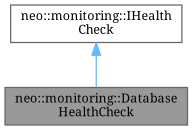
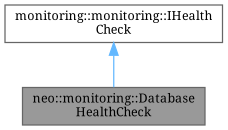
(96, 24) -> (114, 24)
